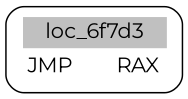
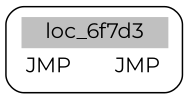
(93, 66) -> (93, 66)
